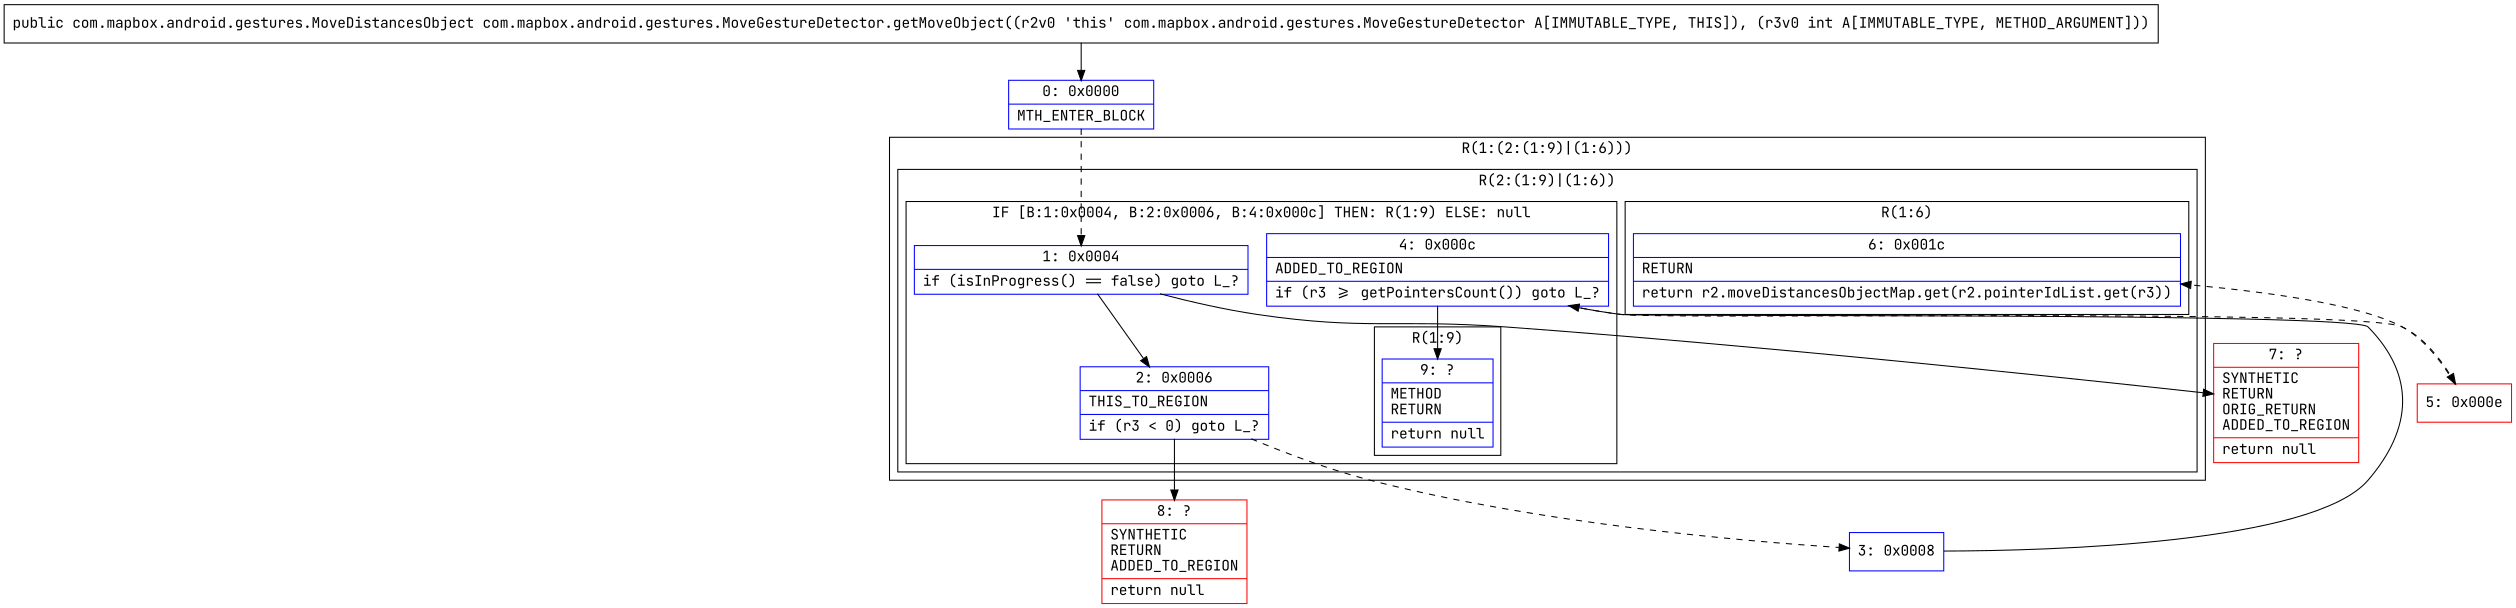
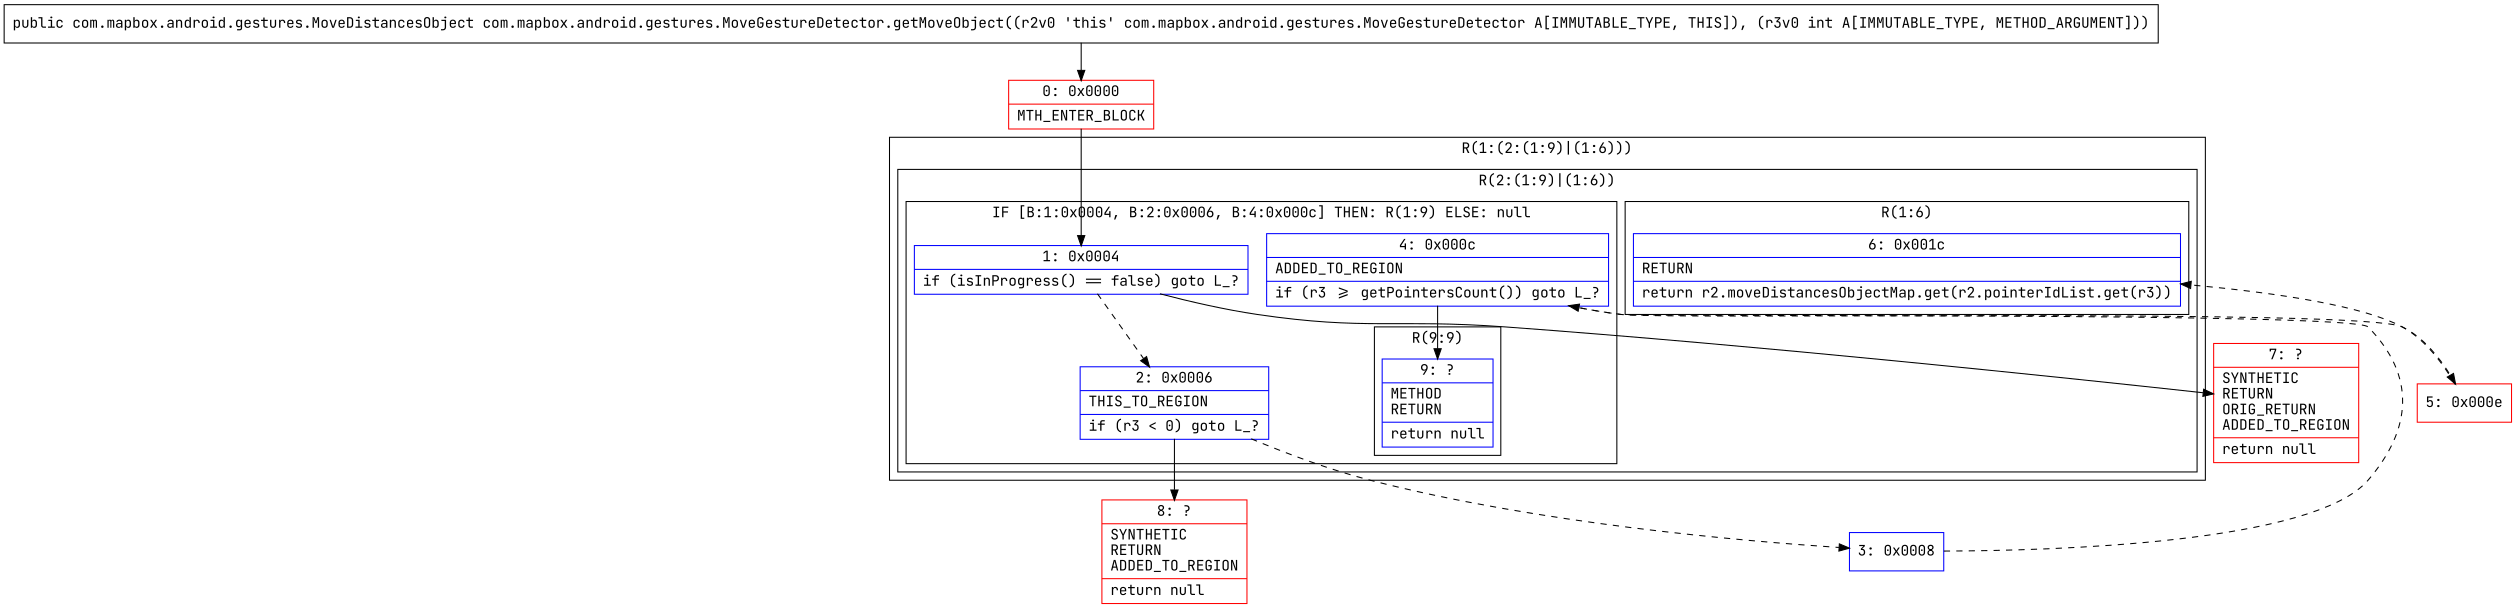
(1081, 105) -> (1081, 105)
(1081, 182) -> (1081, 182)
(1120, 326) -> (1120, 326)
(2377, 338) -> (2377, 338)
(1438, 339) -> (1438, 339)
